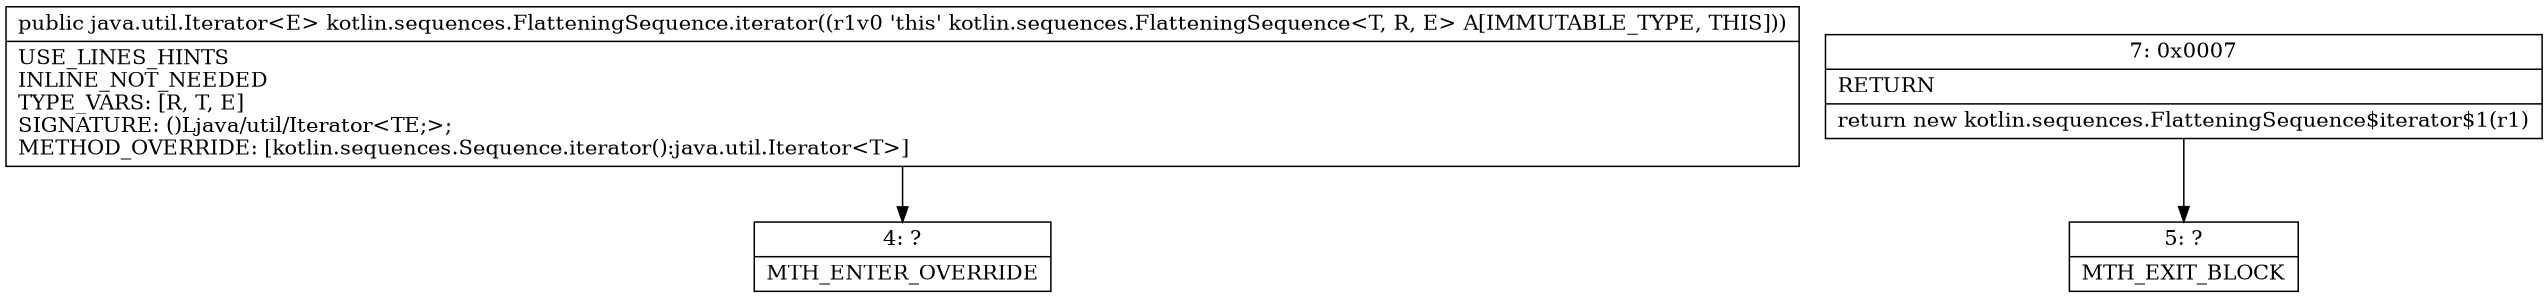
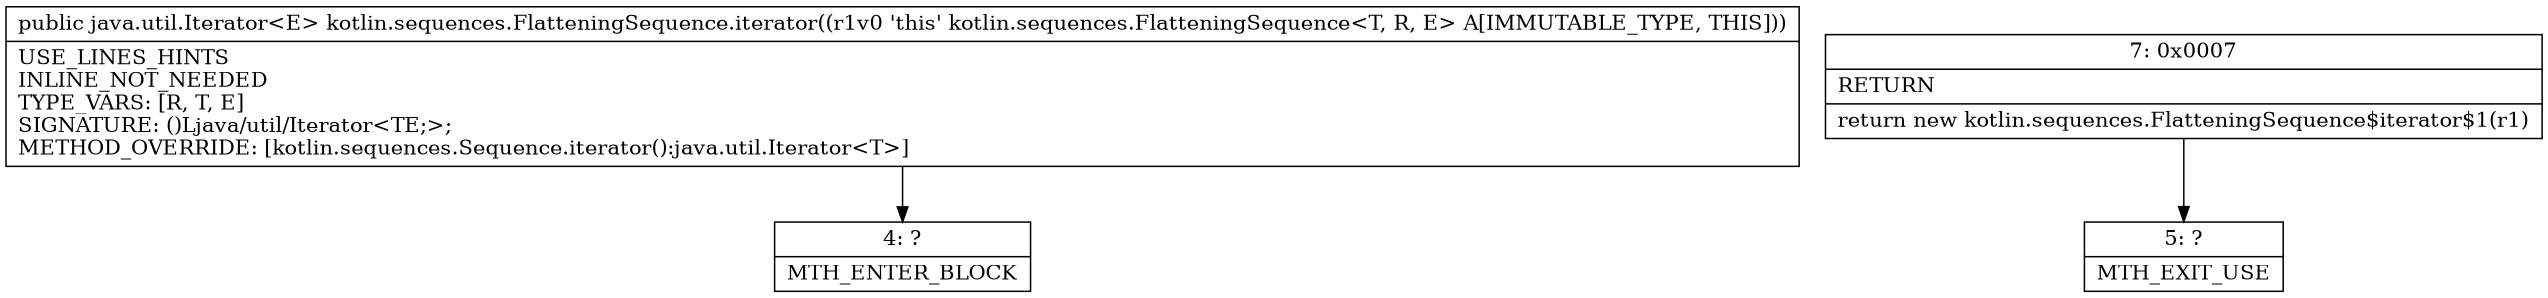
(903, 273) -> (903, 273)
(2184, 273) -> (2184, 273)
